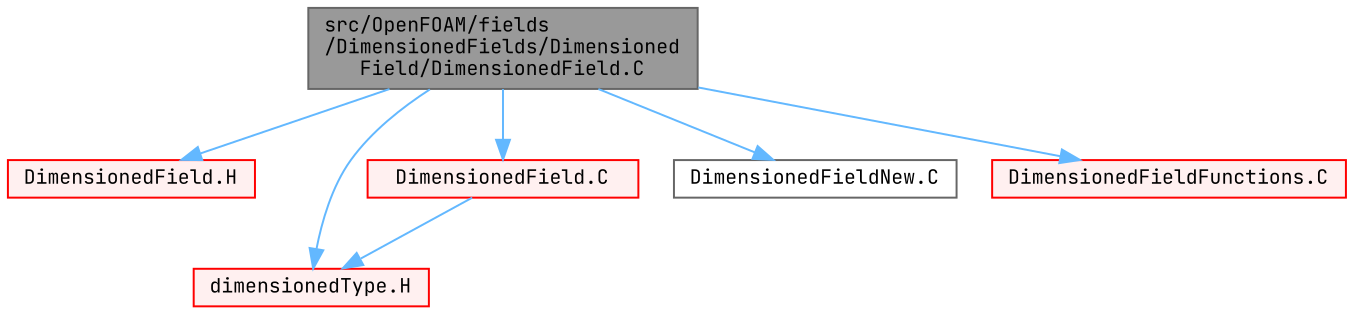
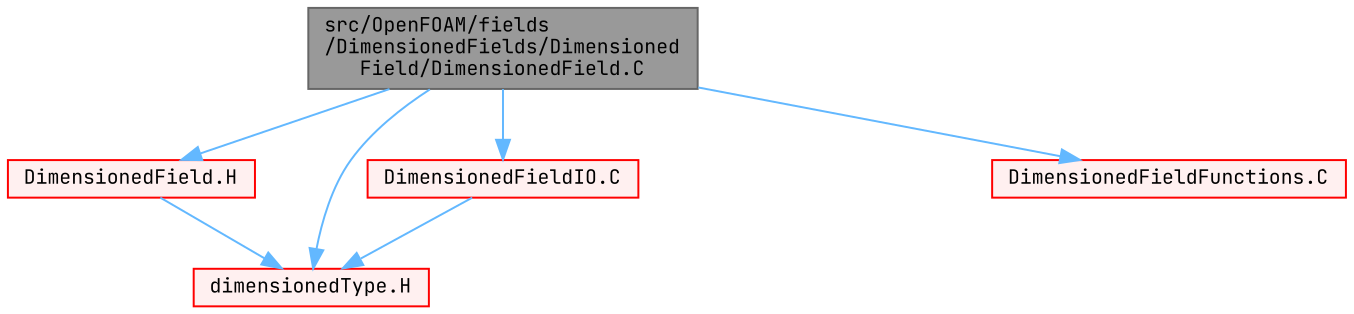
(503, 179) -> (503, 179)
(815, 179) -> none
none -> (213, 228)
